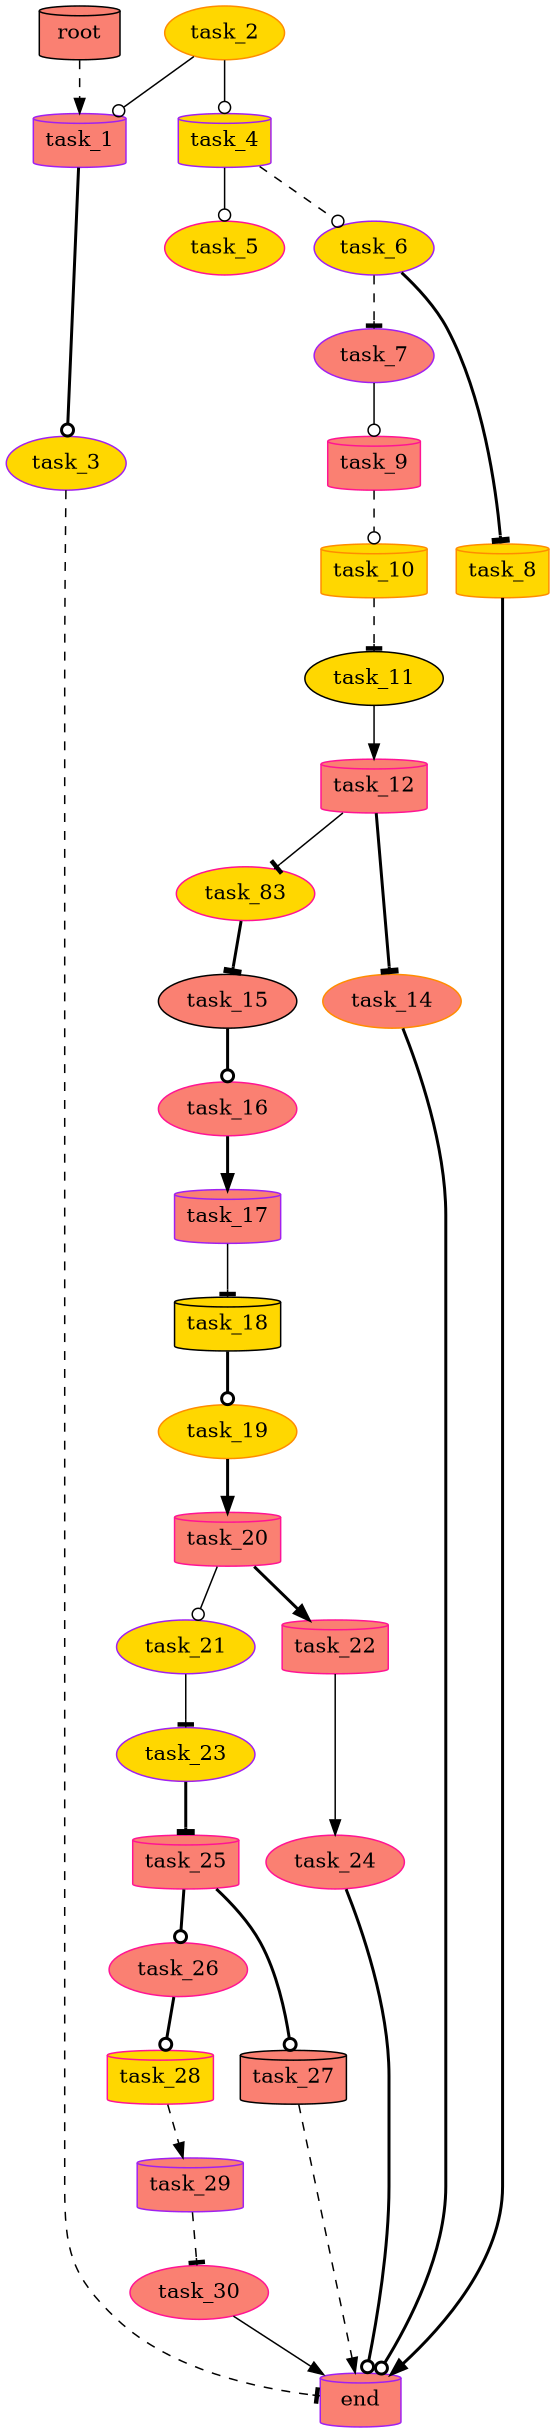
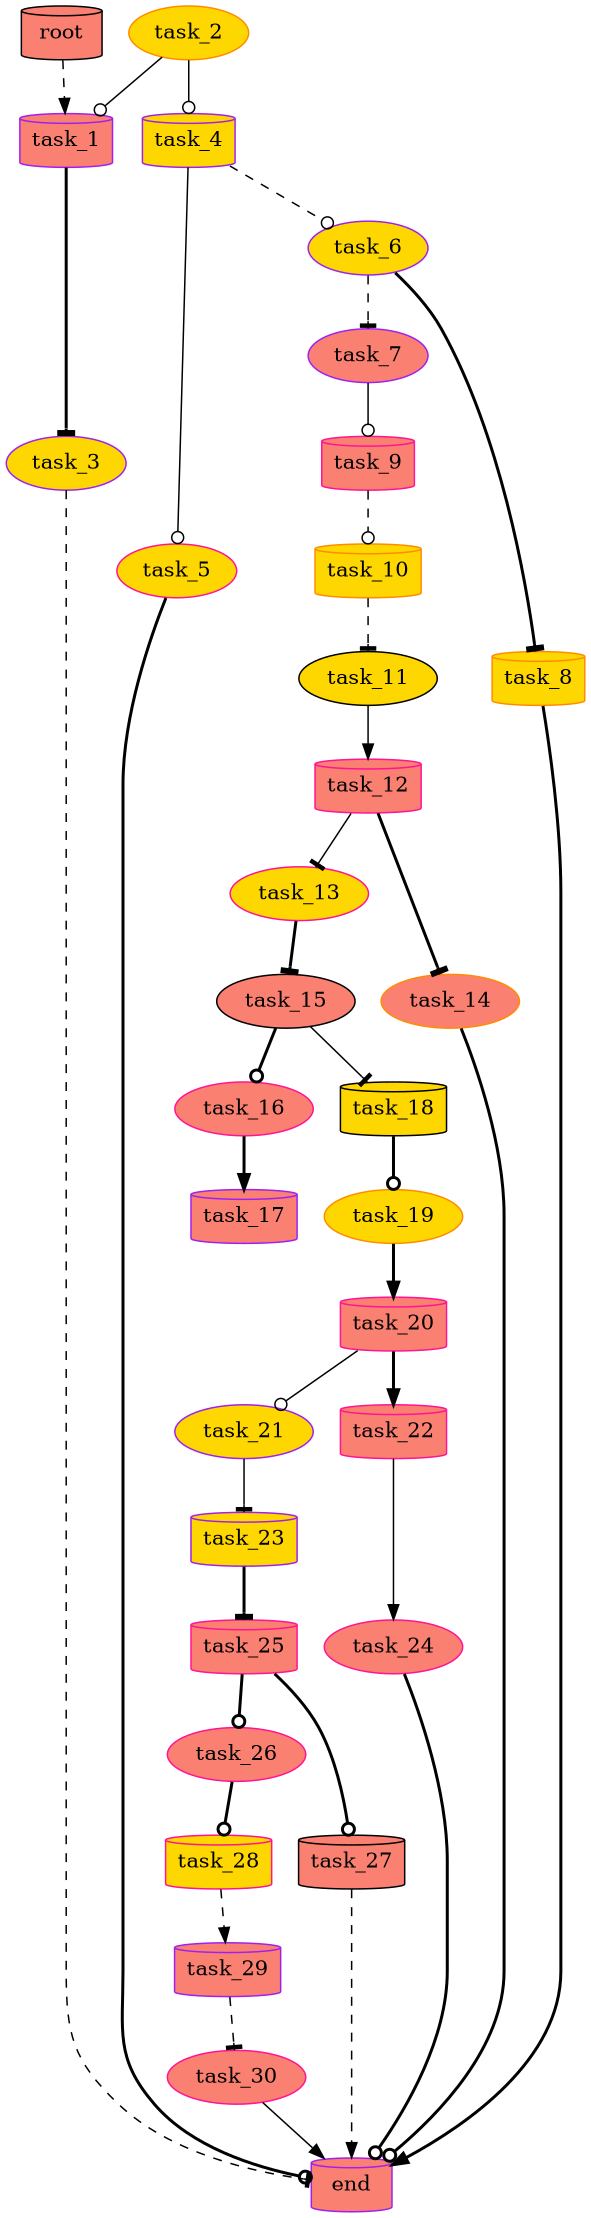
(73, 296) -> (66, 298)
(246, 894) -> (299, 894)
(228, 1267) -> (336, 1052)
none -> (123, 1434)
(186, 1754) -> (244, 1539)
